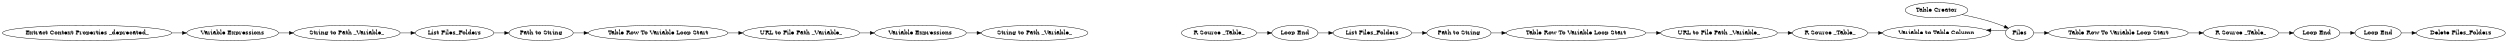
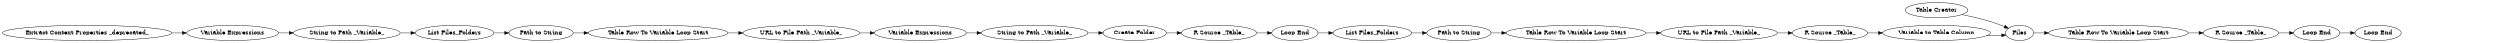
(1998, 30) -> (1994, 36)
none -> (1135, 33)
(2461, 33) -> none
